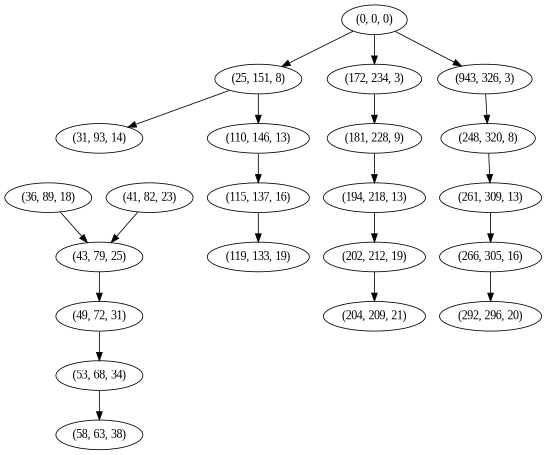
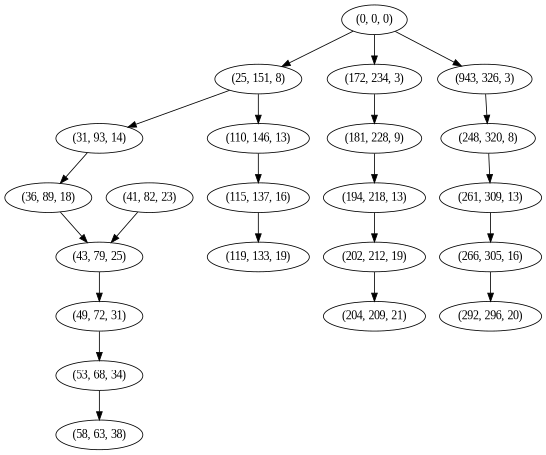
none -> (77, 165)
